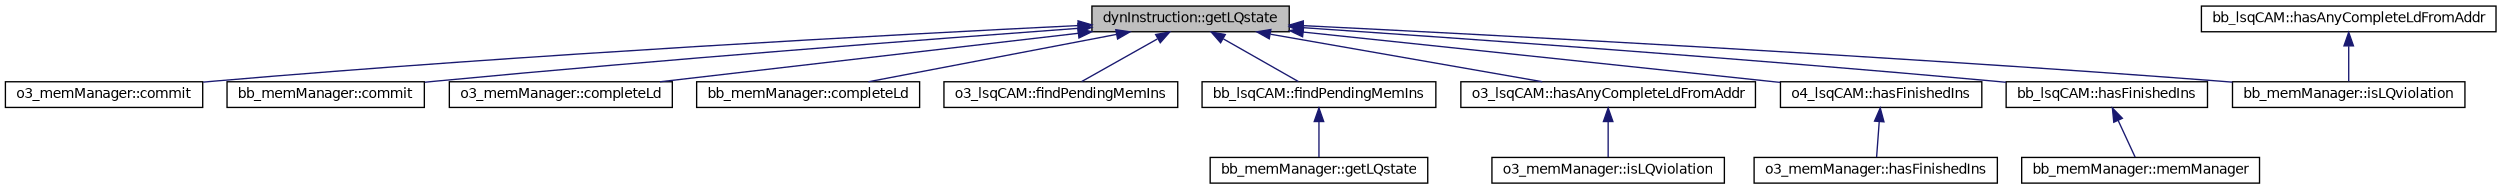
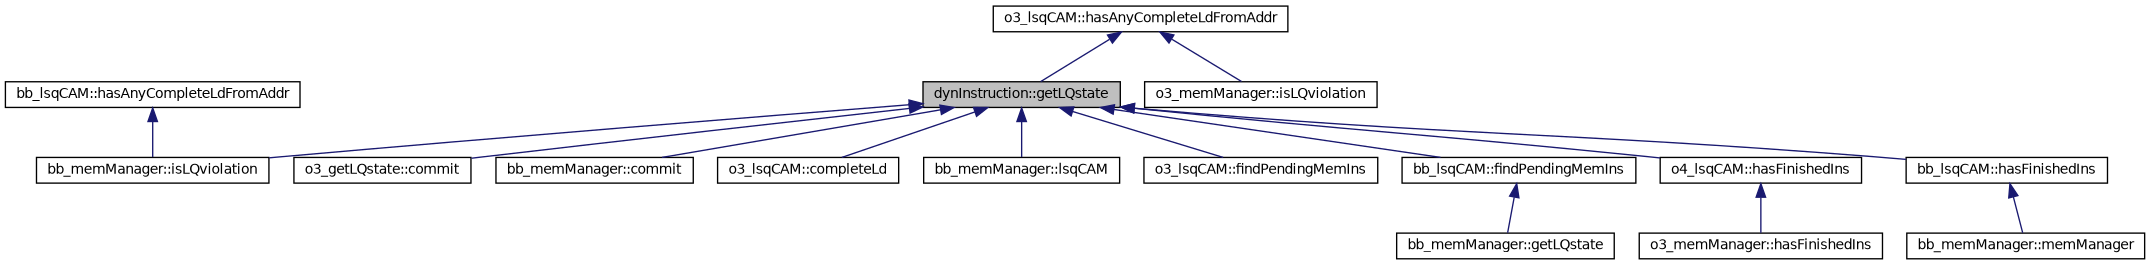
(1406, 58) -> (1075, 60)
(104, 95) -> (382, 170)
(561, 95) -> (808, 170)
(808, 95) -> (1022, 170)
